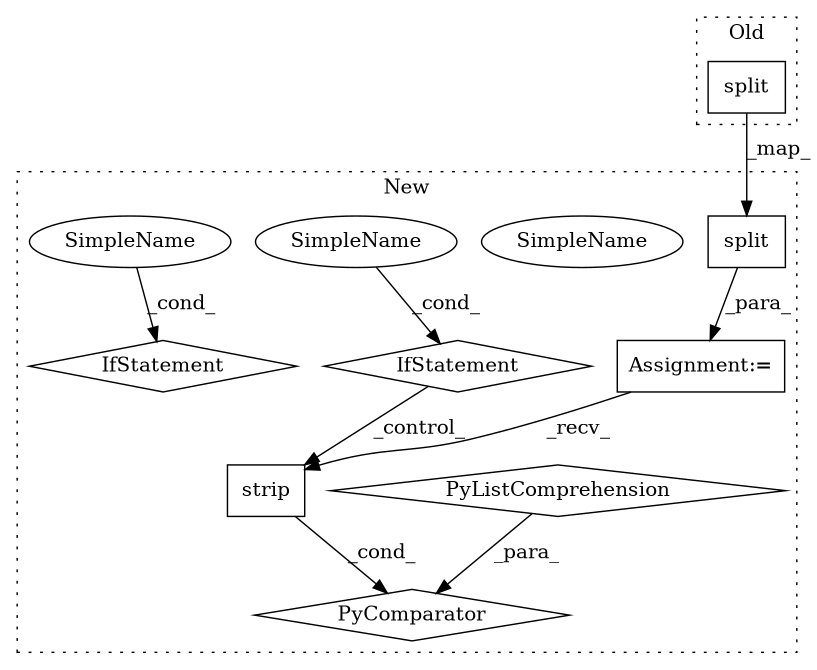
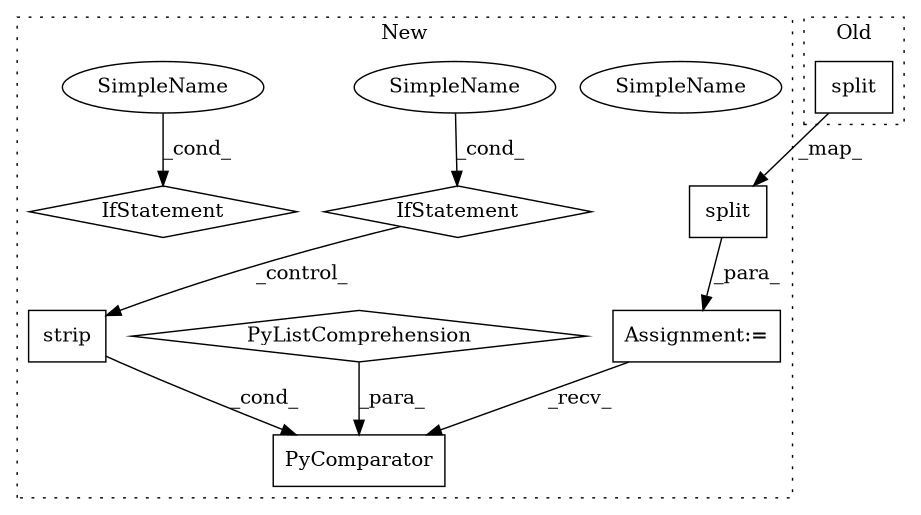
(477, 438) -> (535, 396)
(412, 615) -> (359, 461)
